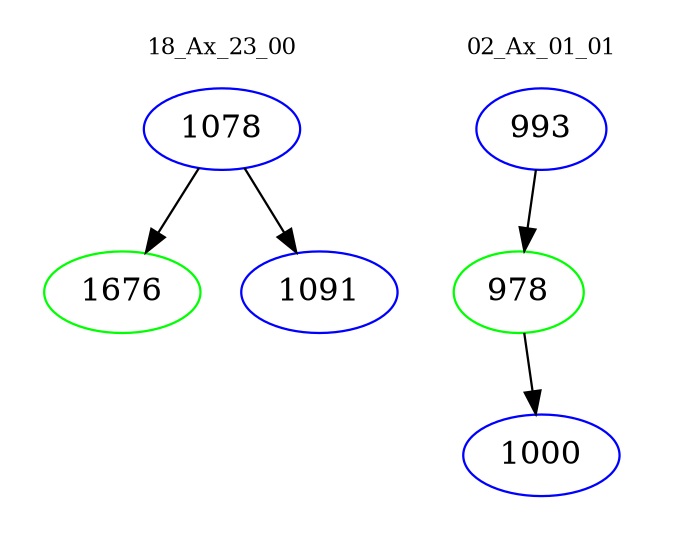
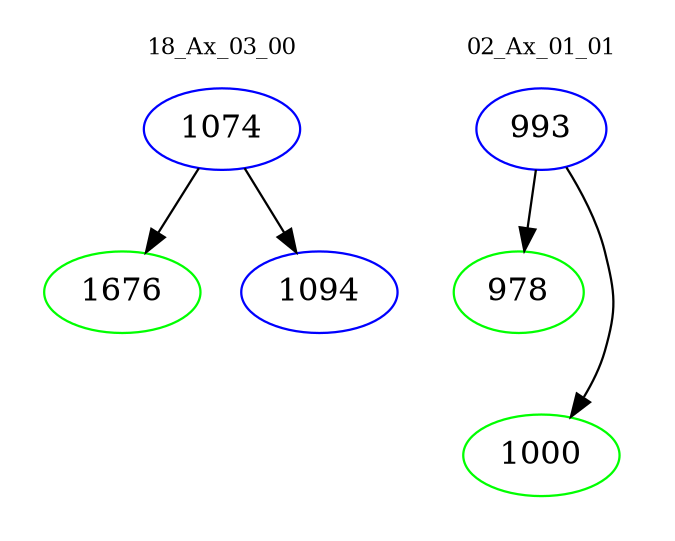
(222, 49) -> (222, 49)
(222, 129) -> (222, 129)
(319, 292) -> (319, 292)
(528, 362) -> (611, 280)
(541, 455) -> (541, 455)
